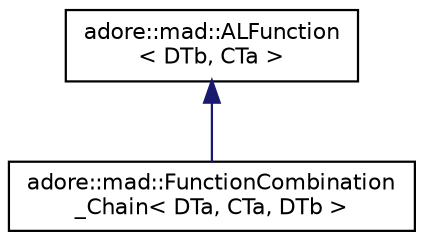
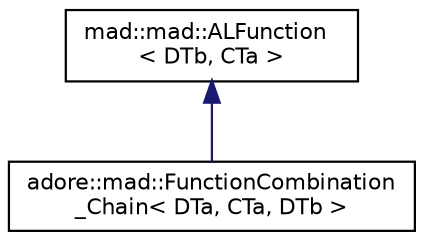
(212, 46) -> (212, 46)
